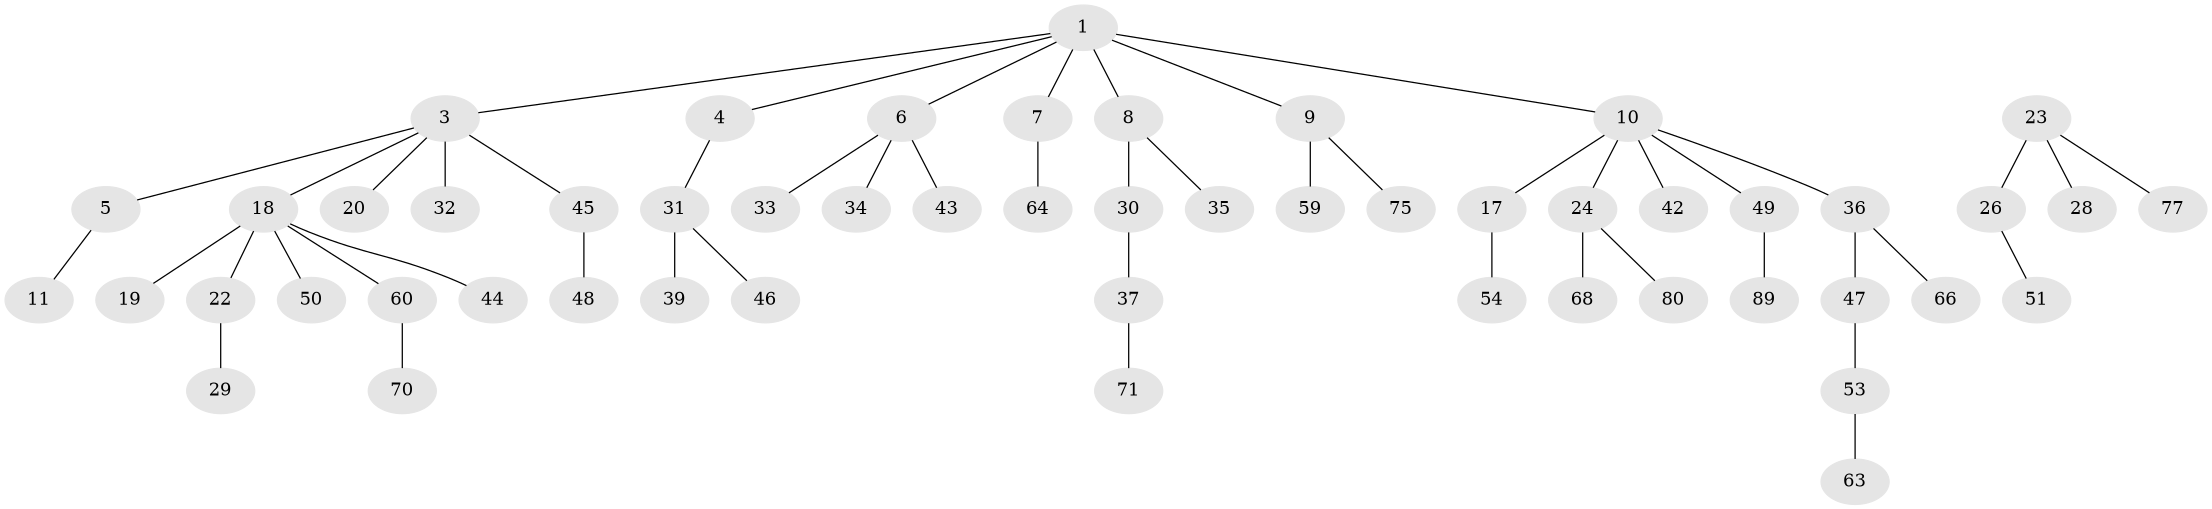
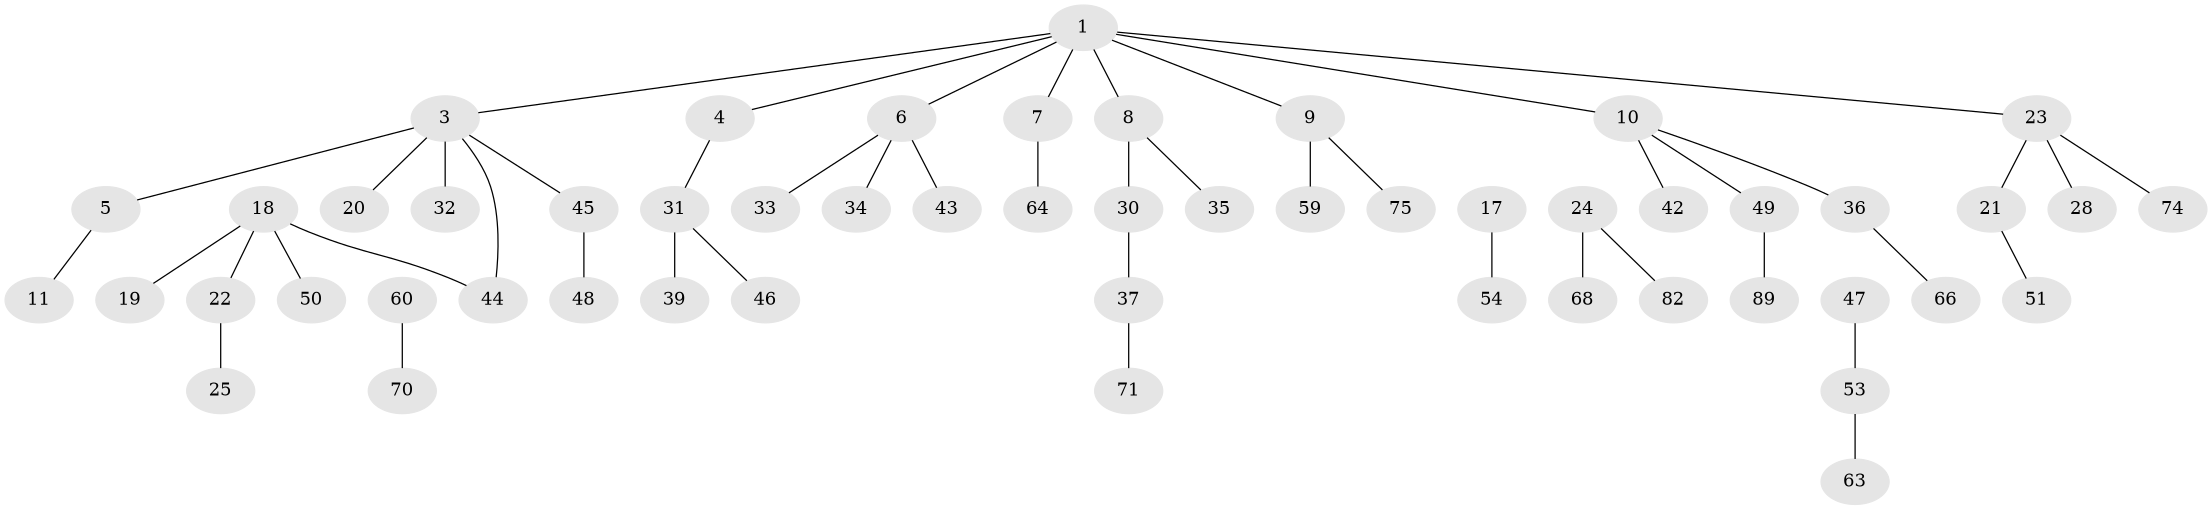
none -> (1560, 73)
(354, 164) -> (495, 204)
(1560, 164) -> none
(1605, 164) -> none
(1991, 209) -> (1991, 209)
(2173, 209) -> (2173, 209)
(333, 255) -> none
(1855, 255) -> none
(1673, 300) -> (1673, 300)
(221, 391) -> (221, 391)
